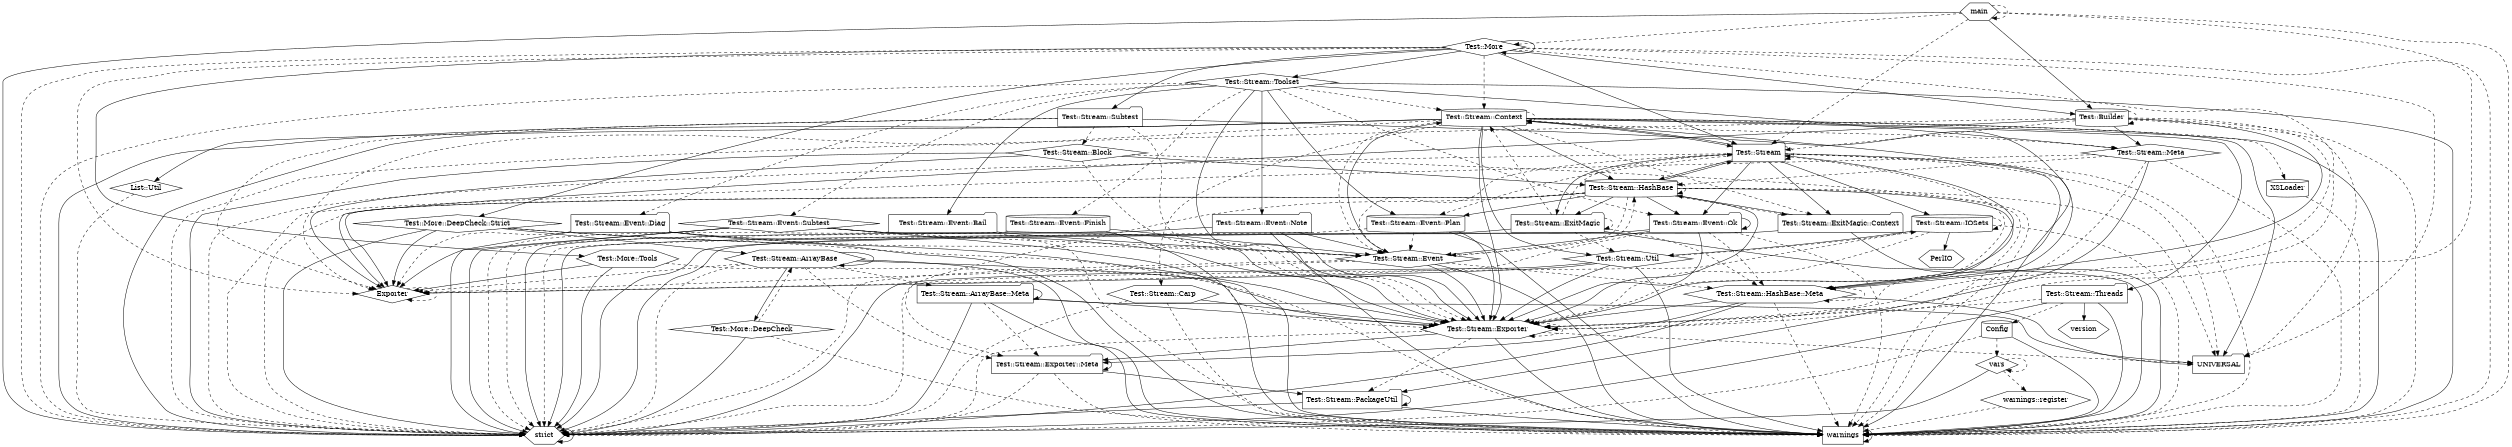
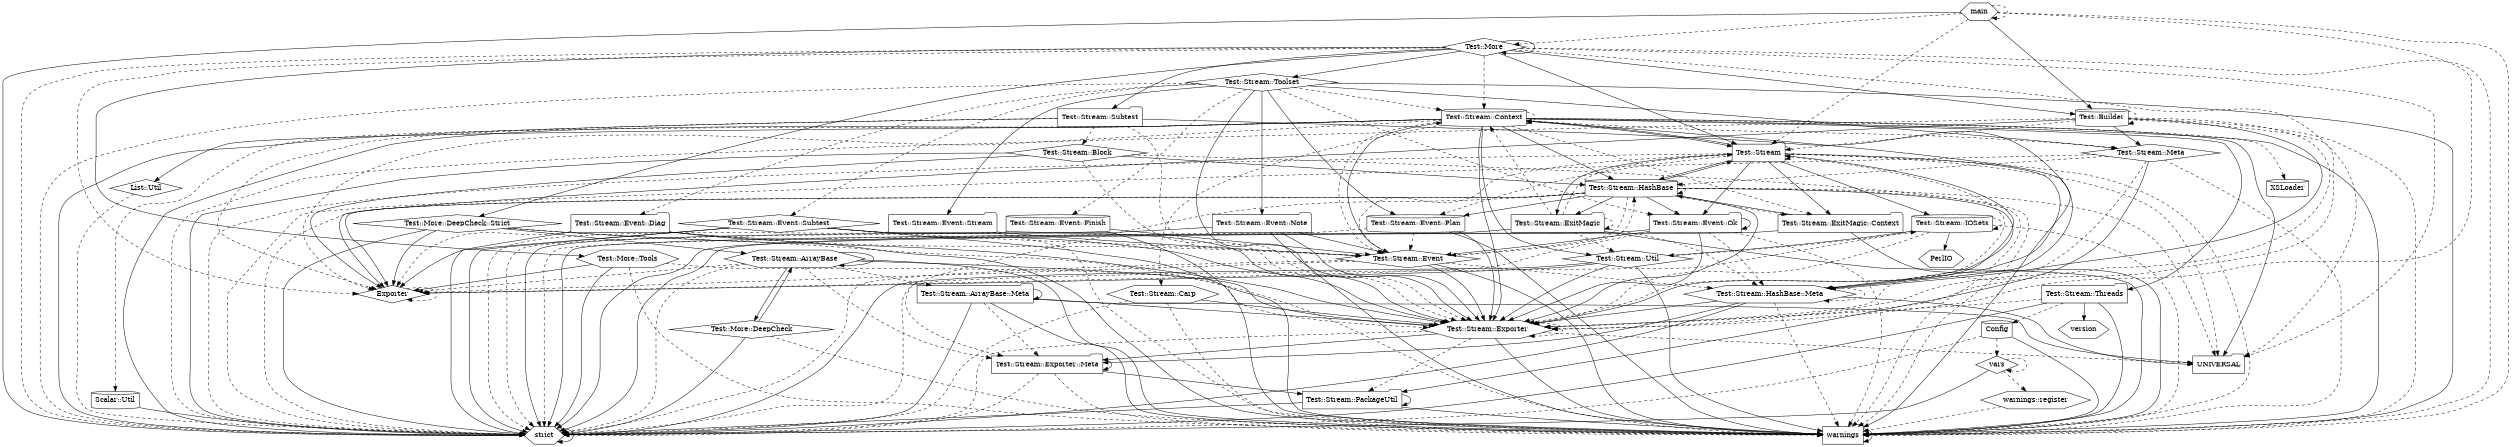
(943, 224) -> (943, 224)
(775, 297) -> (775, 297)
none -> (115, 400)
(2352, 405) -> (1100, 419)
